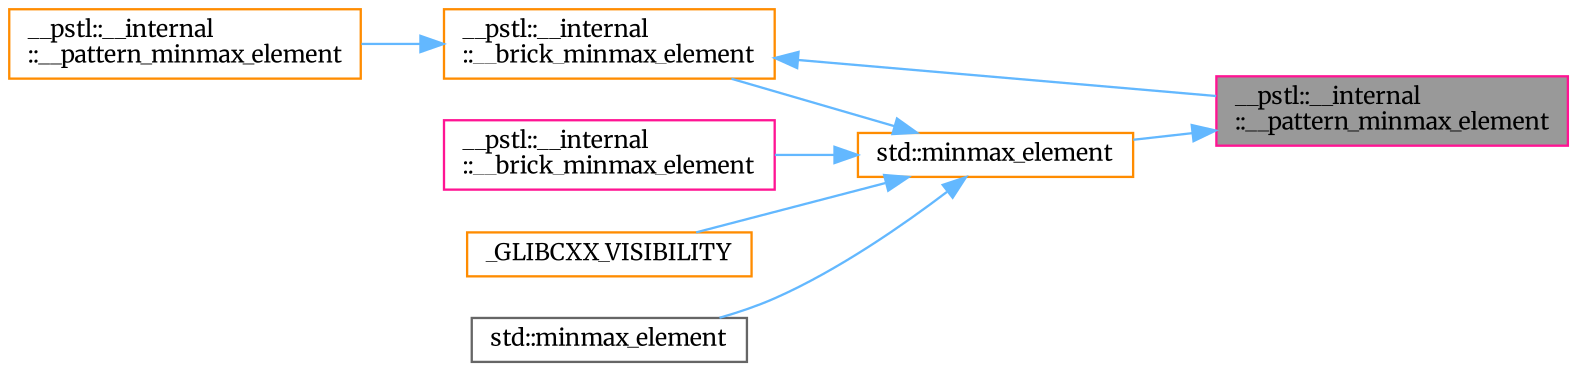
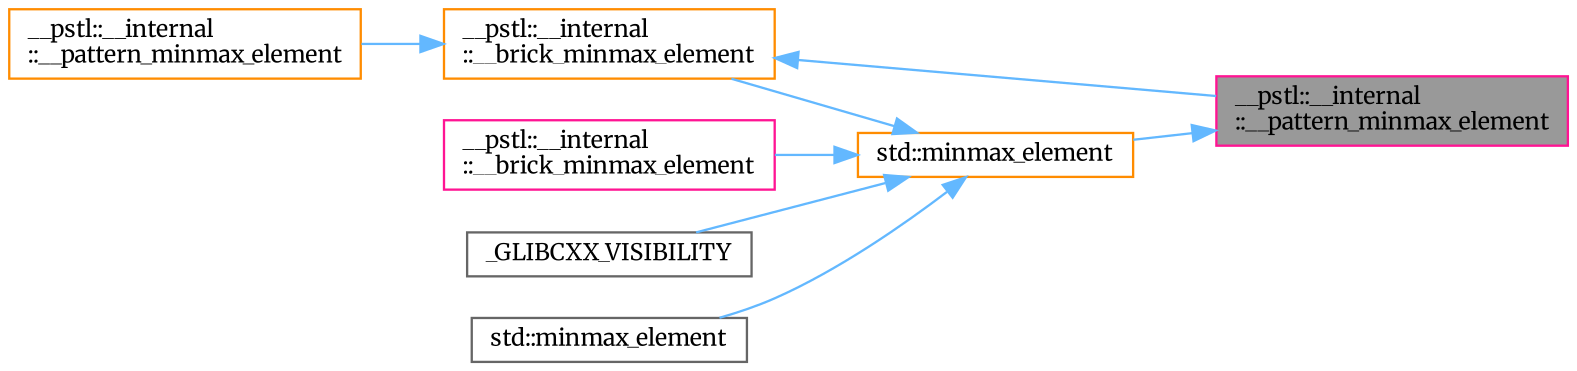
(609, 254) -> (609, 254)
